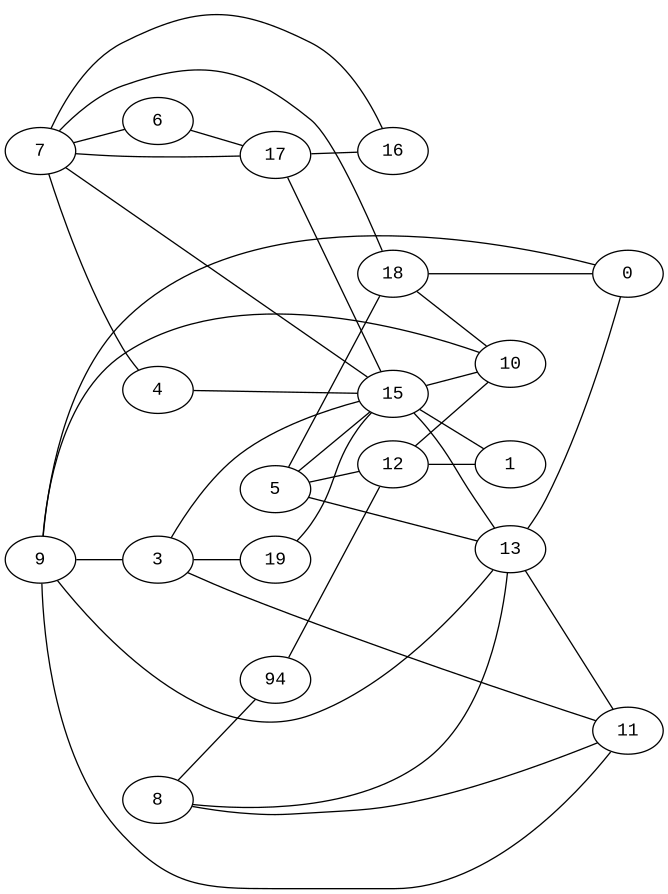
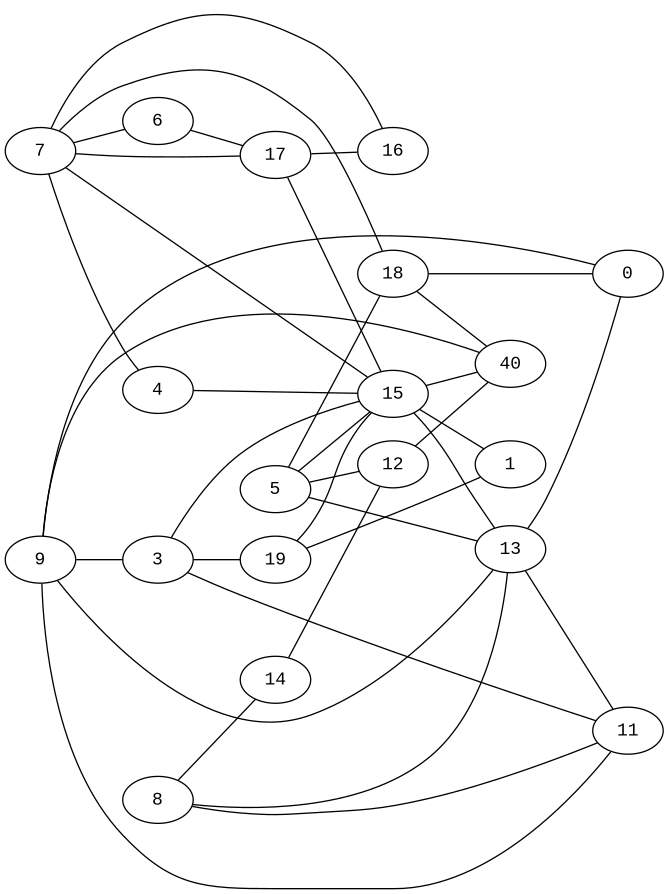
(510, 364) -> (510, 364)
(444, 464) -> (398, 512)
(275, 680) -> (275, 680)
